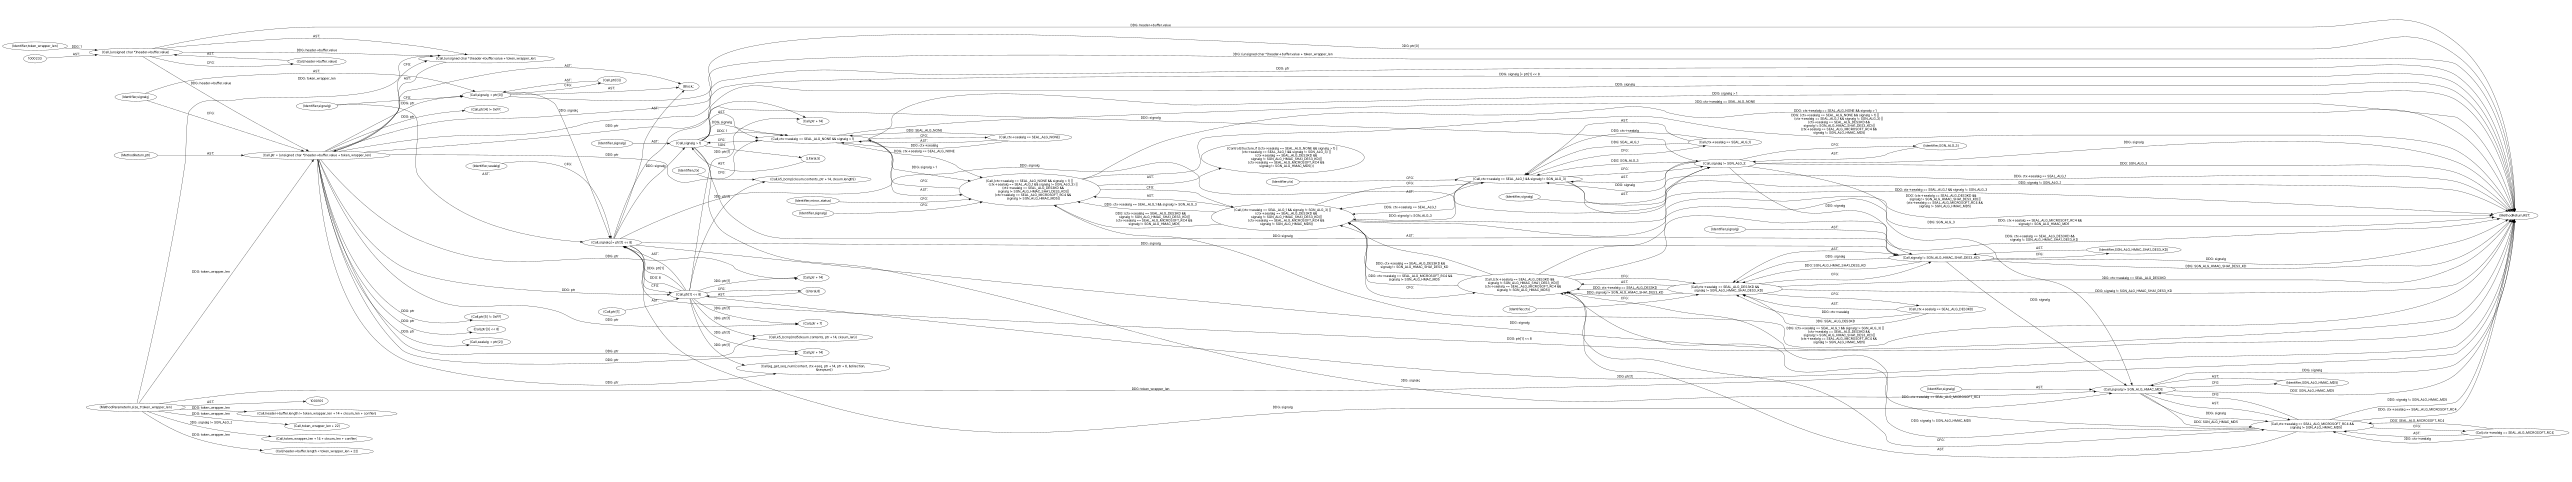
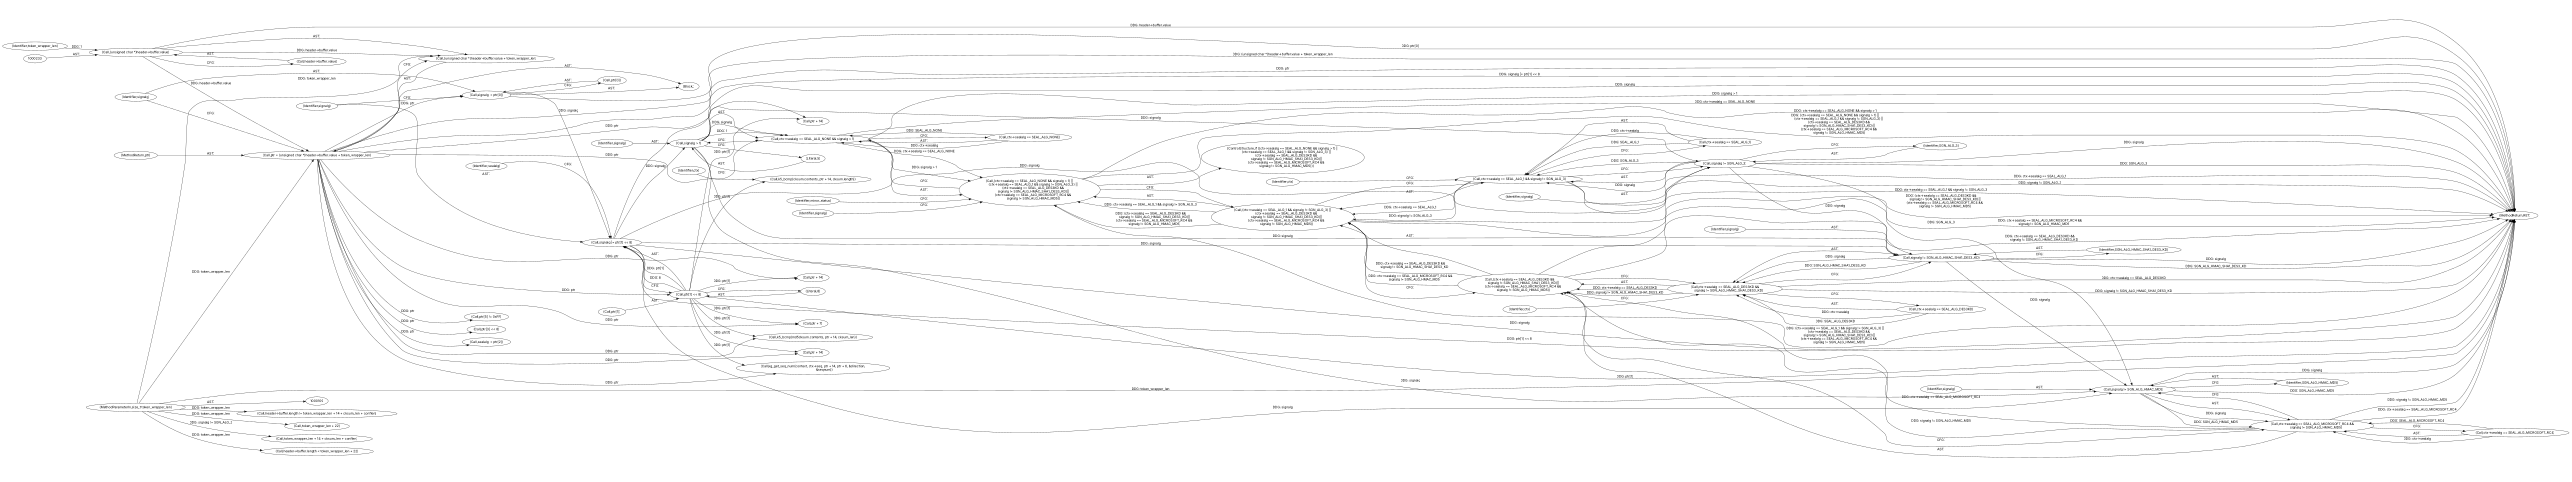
(486, 110) -> none
(722, 145) -> (722, 145)
(640, 165) -> none
